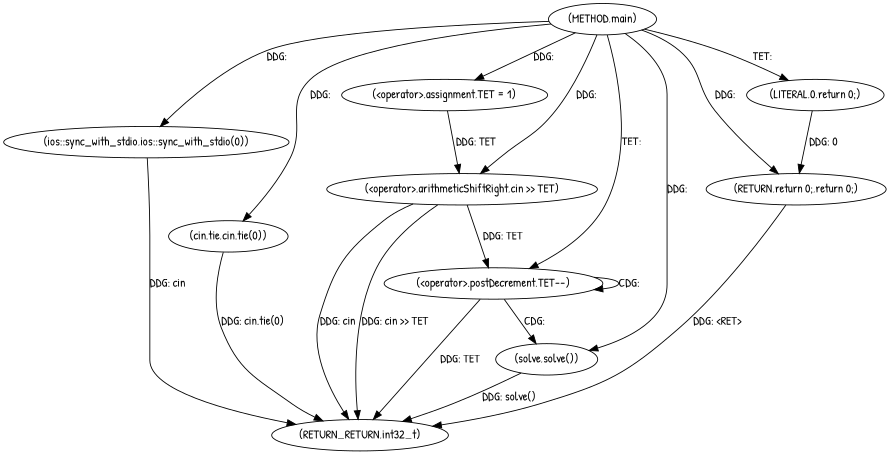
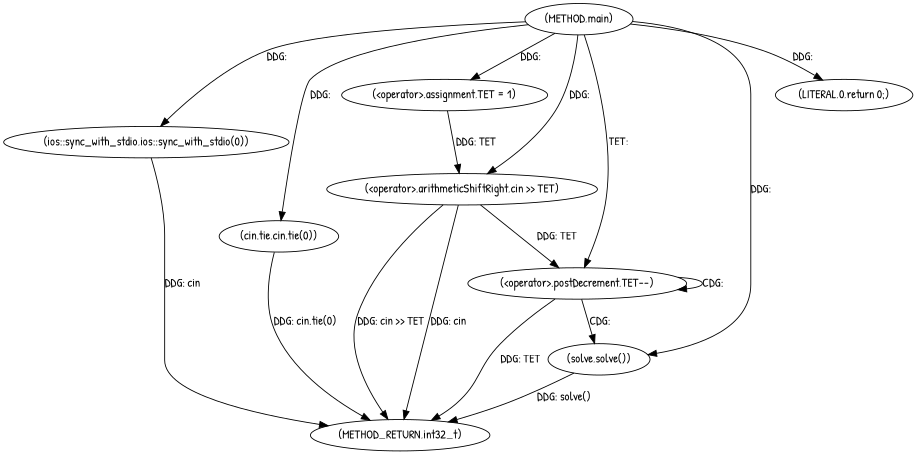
(764, 57) -> (804, 57)
(796, 189) -> none
(360, 435) -> (400, 435)
